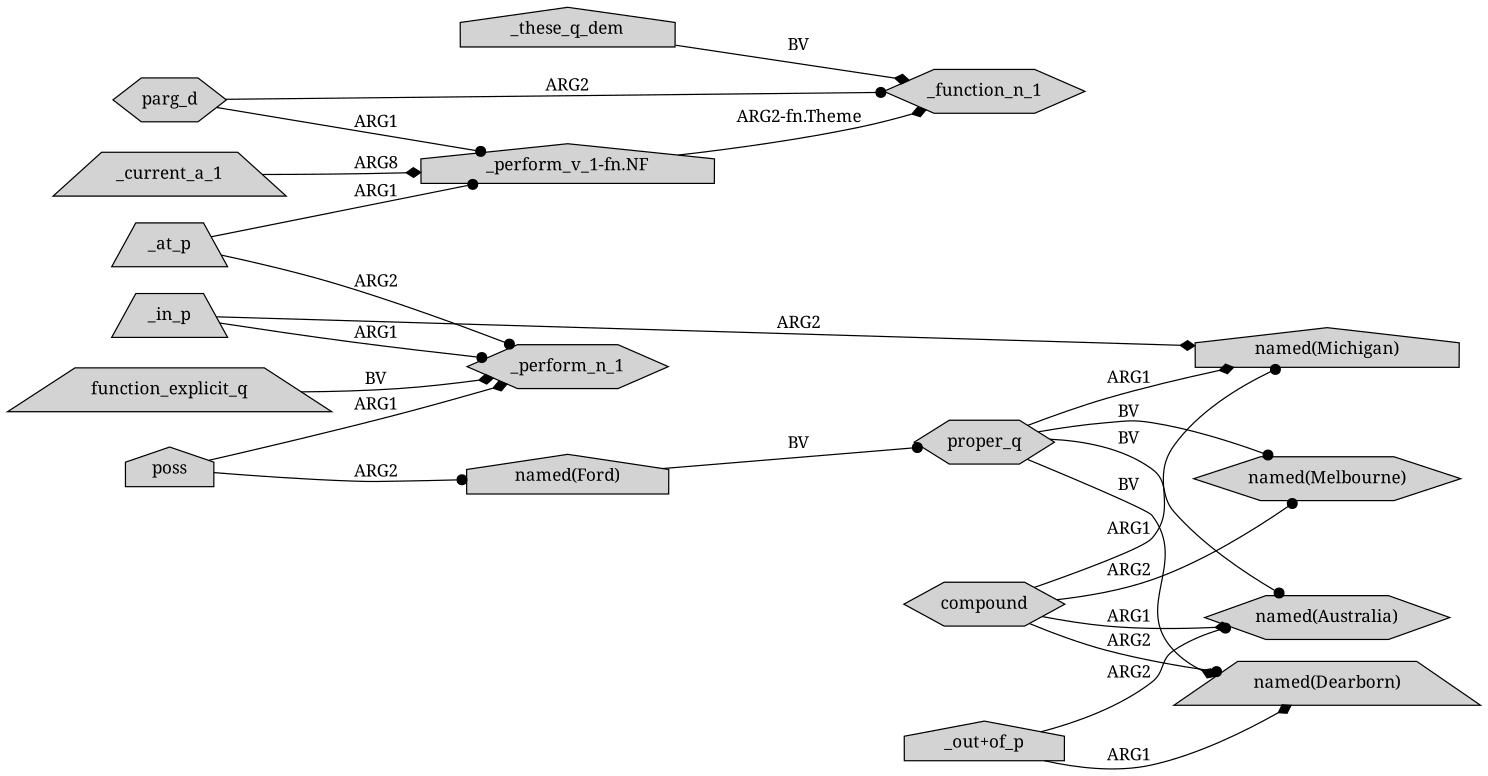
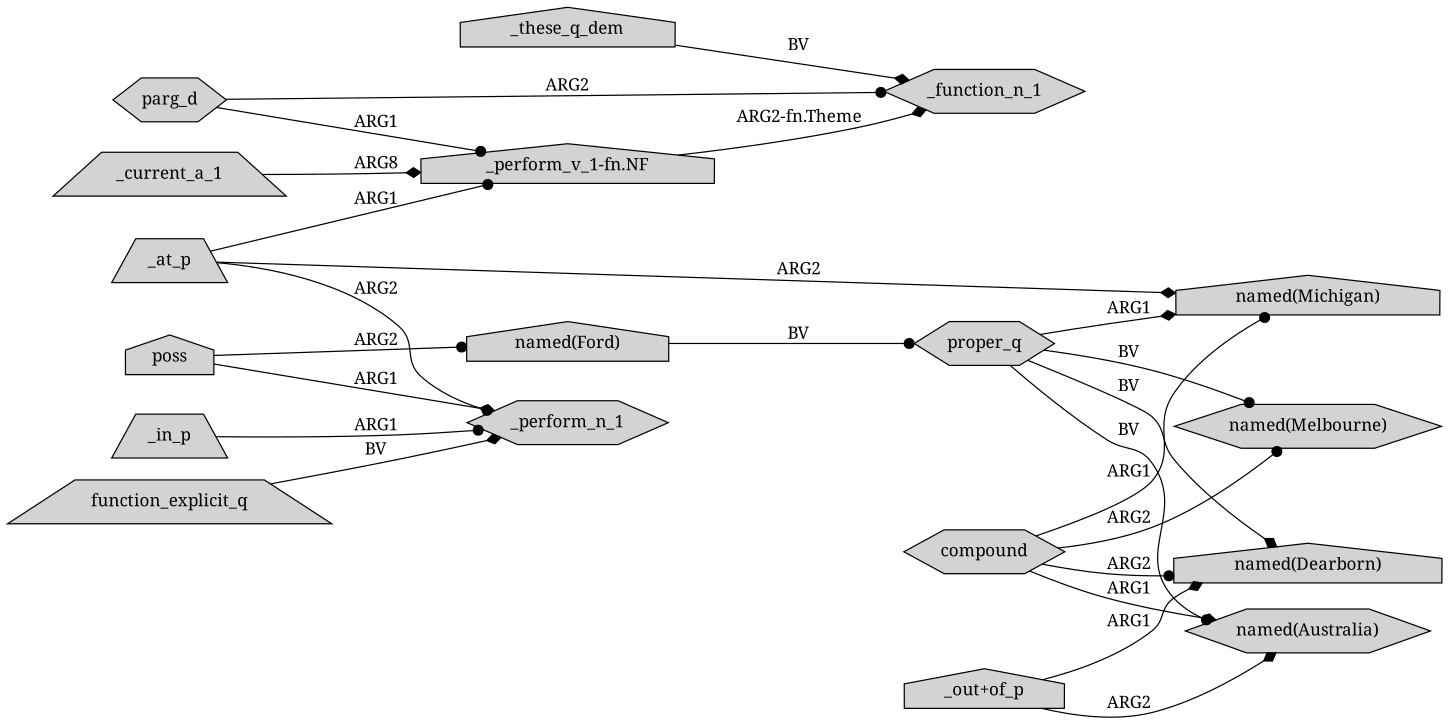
(698, 331) -> (689, 277)
(1327, 683) -> (1308, 565)
(1139, 691) -> (1158, 711)
